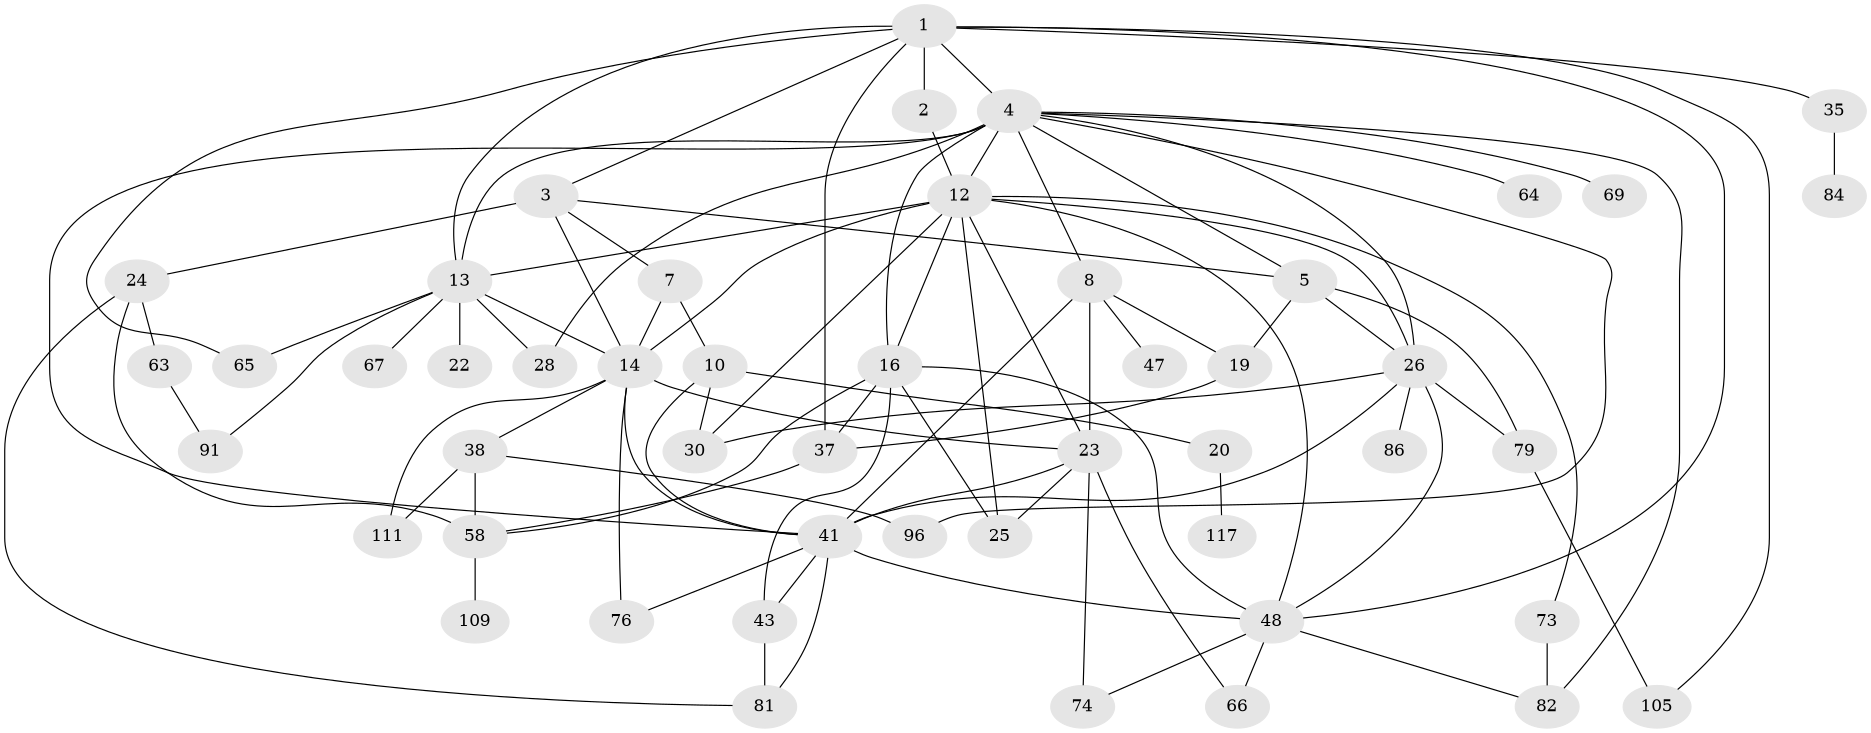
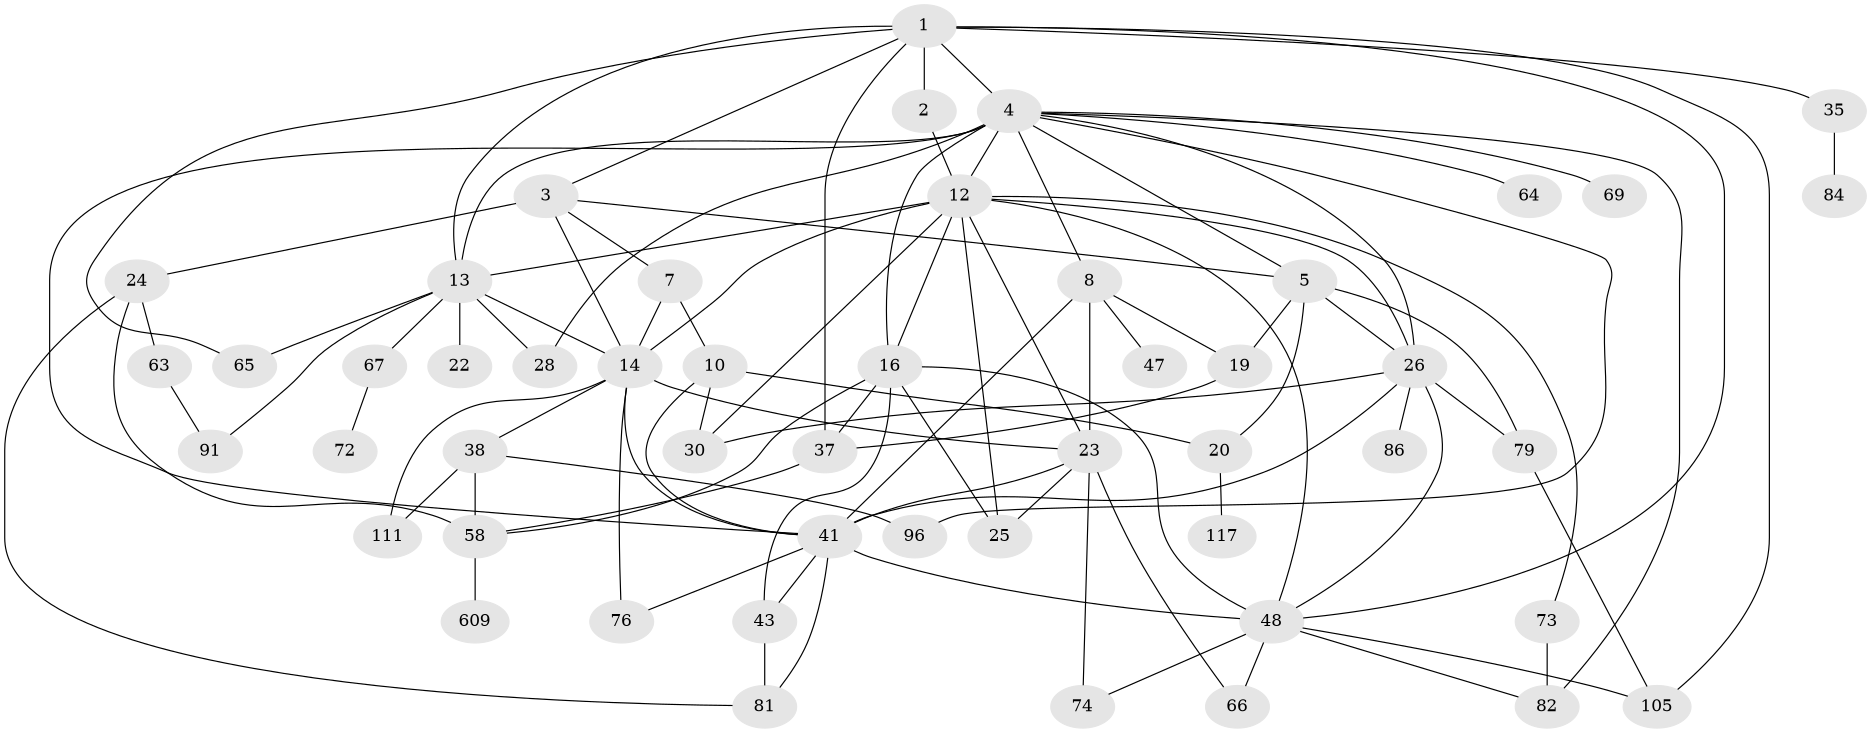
none -> (1288, 377)
none -> (345, 452)
(475, 622) -> (475, 622)
none -> (1466, 658)
